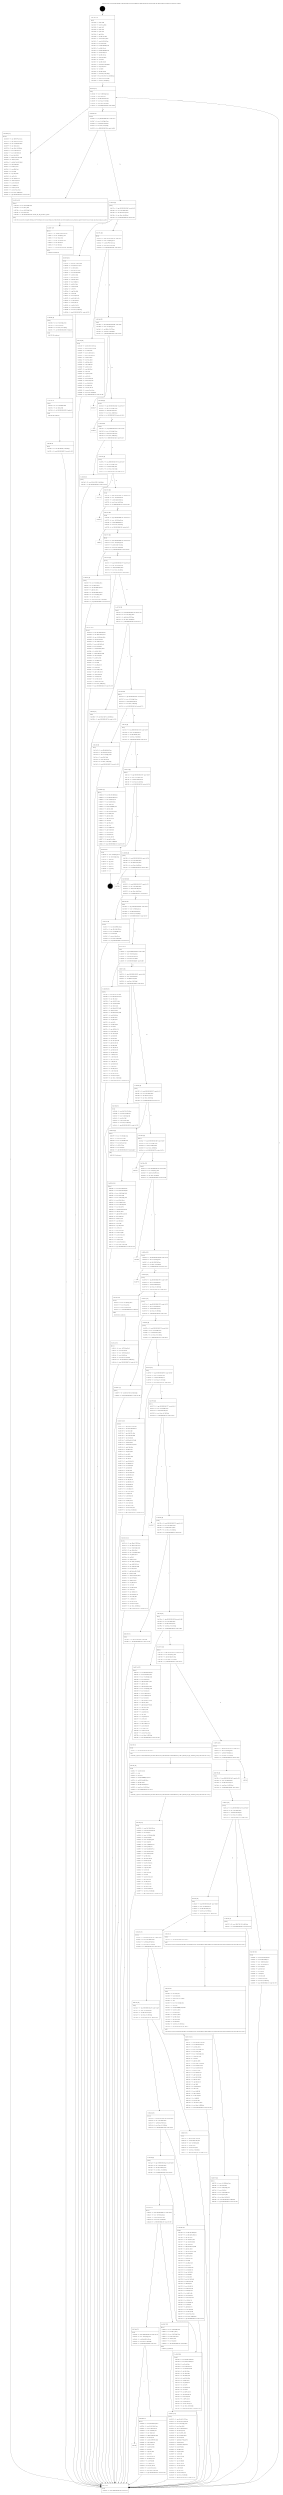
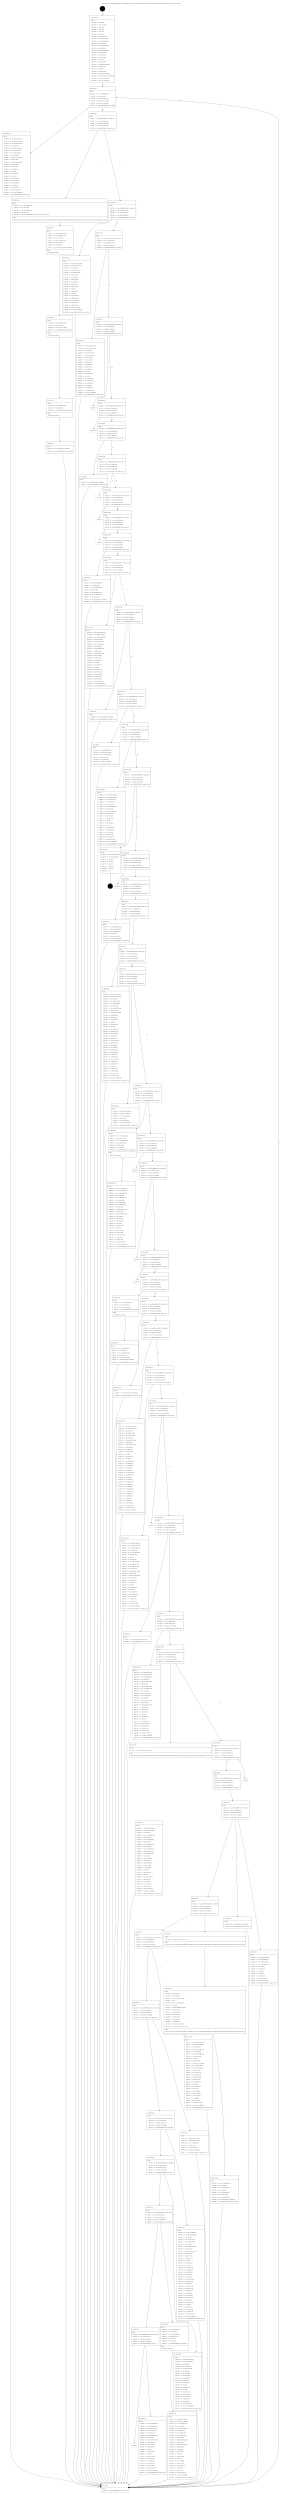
(170, 1780) -> none
